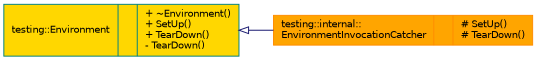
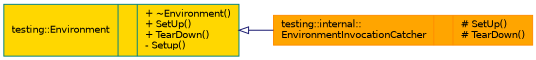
(175, 46) -> (166, 46)
